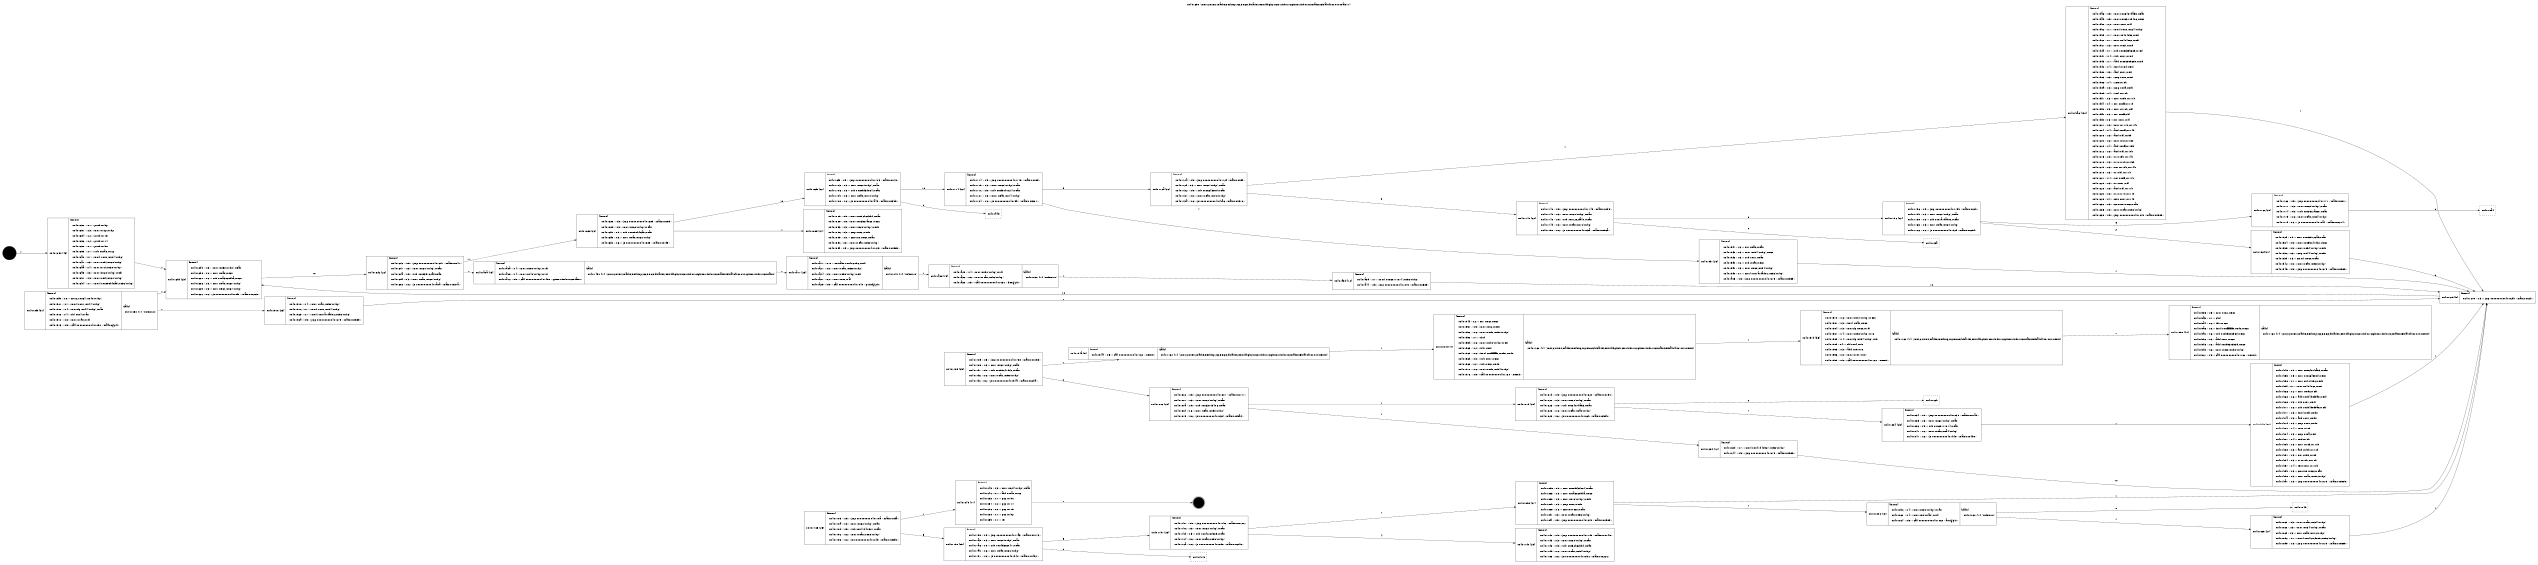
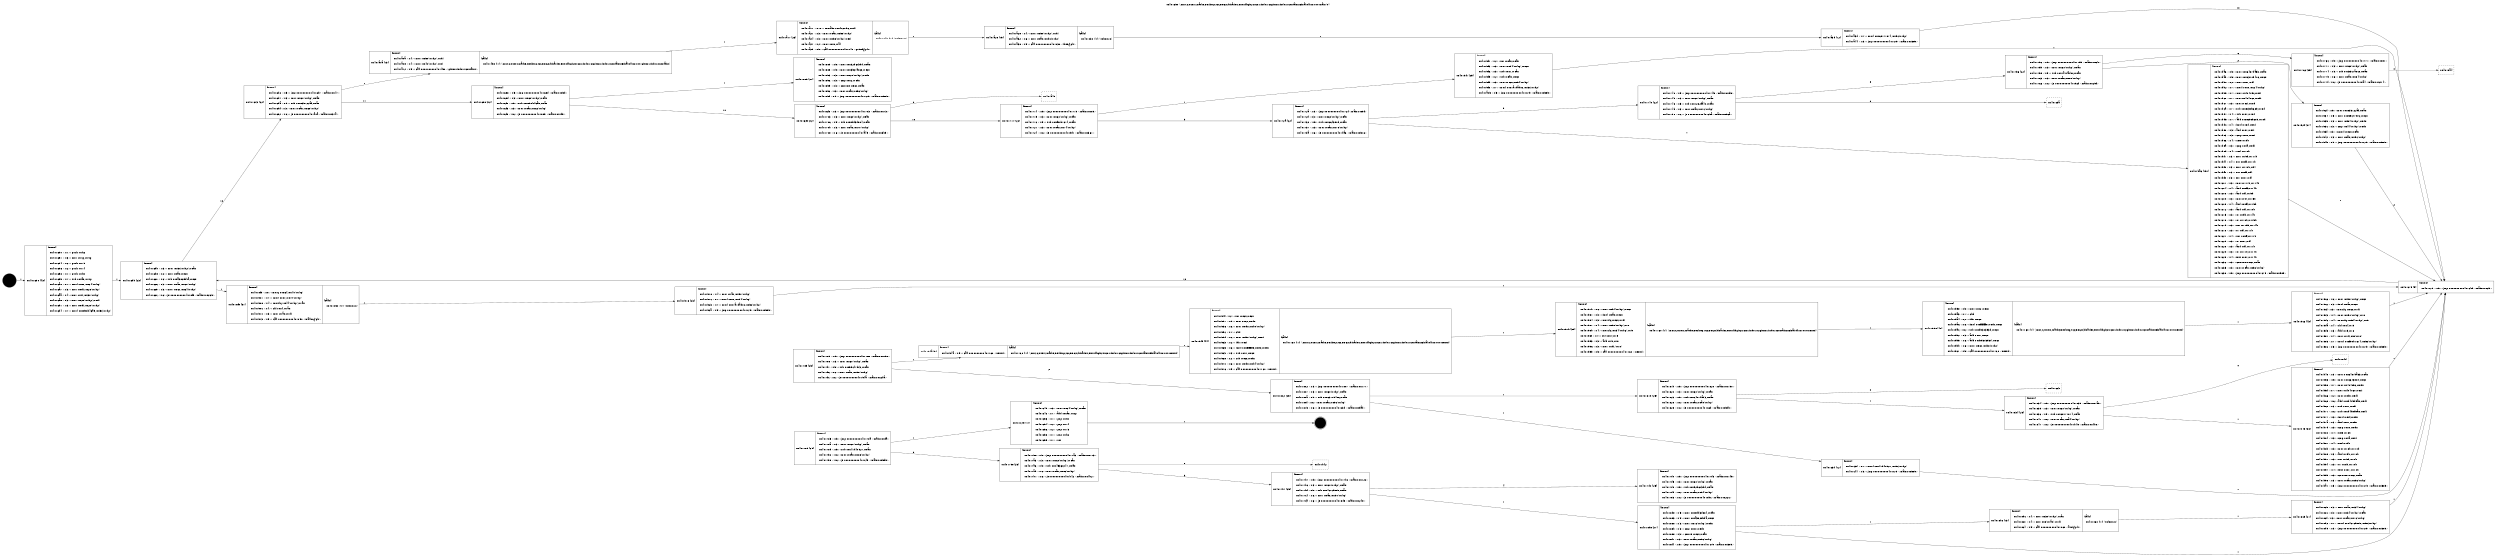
(161, 293) -> (221, 291)
none -> (2340, 322)
(2116, 481) -> (2238, 489)
(2143, 510) -> (2218, 387)
